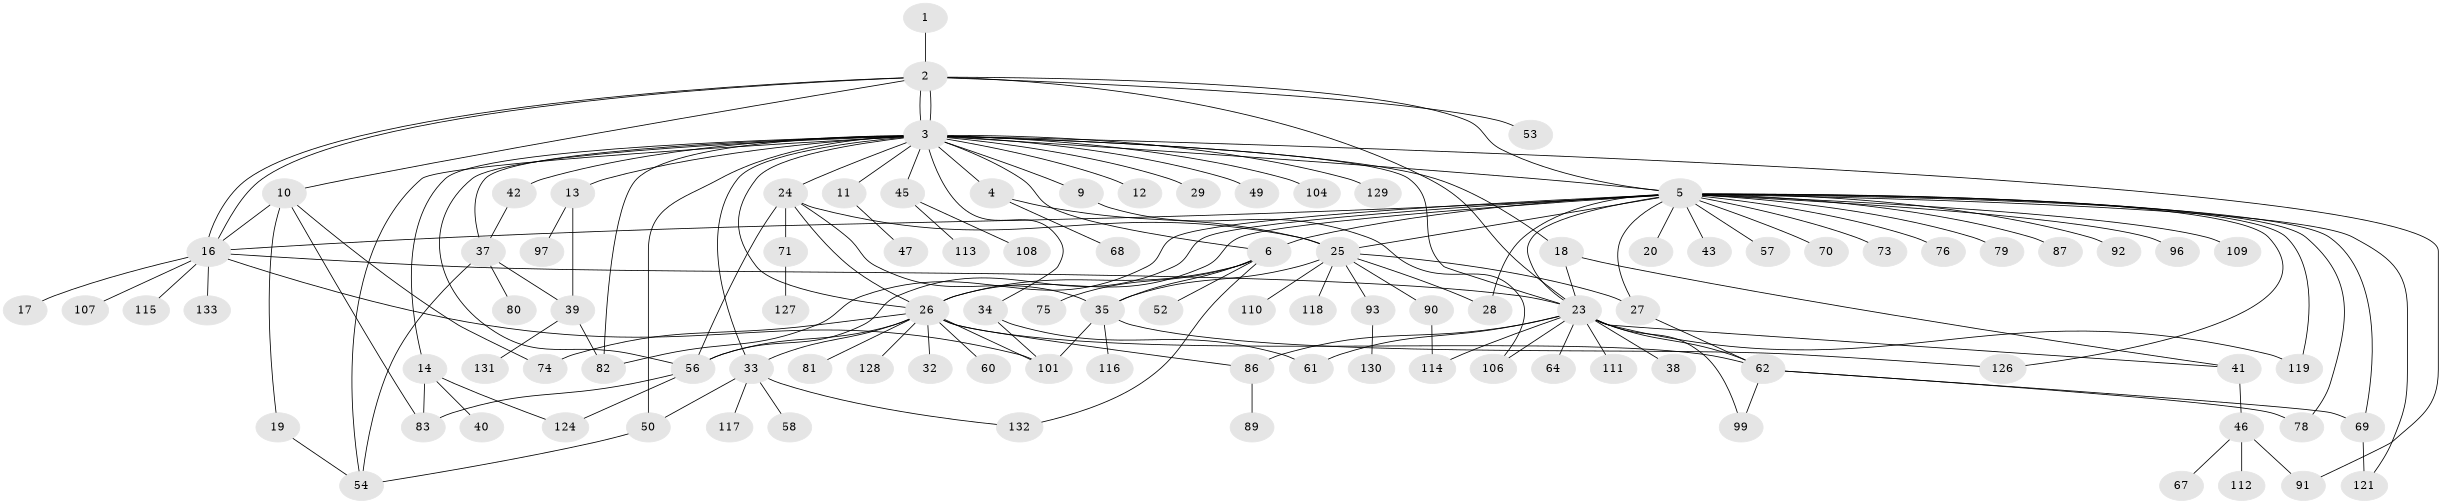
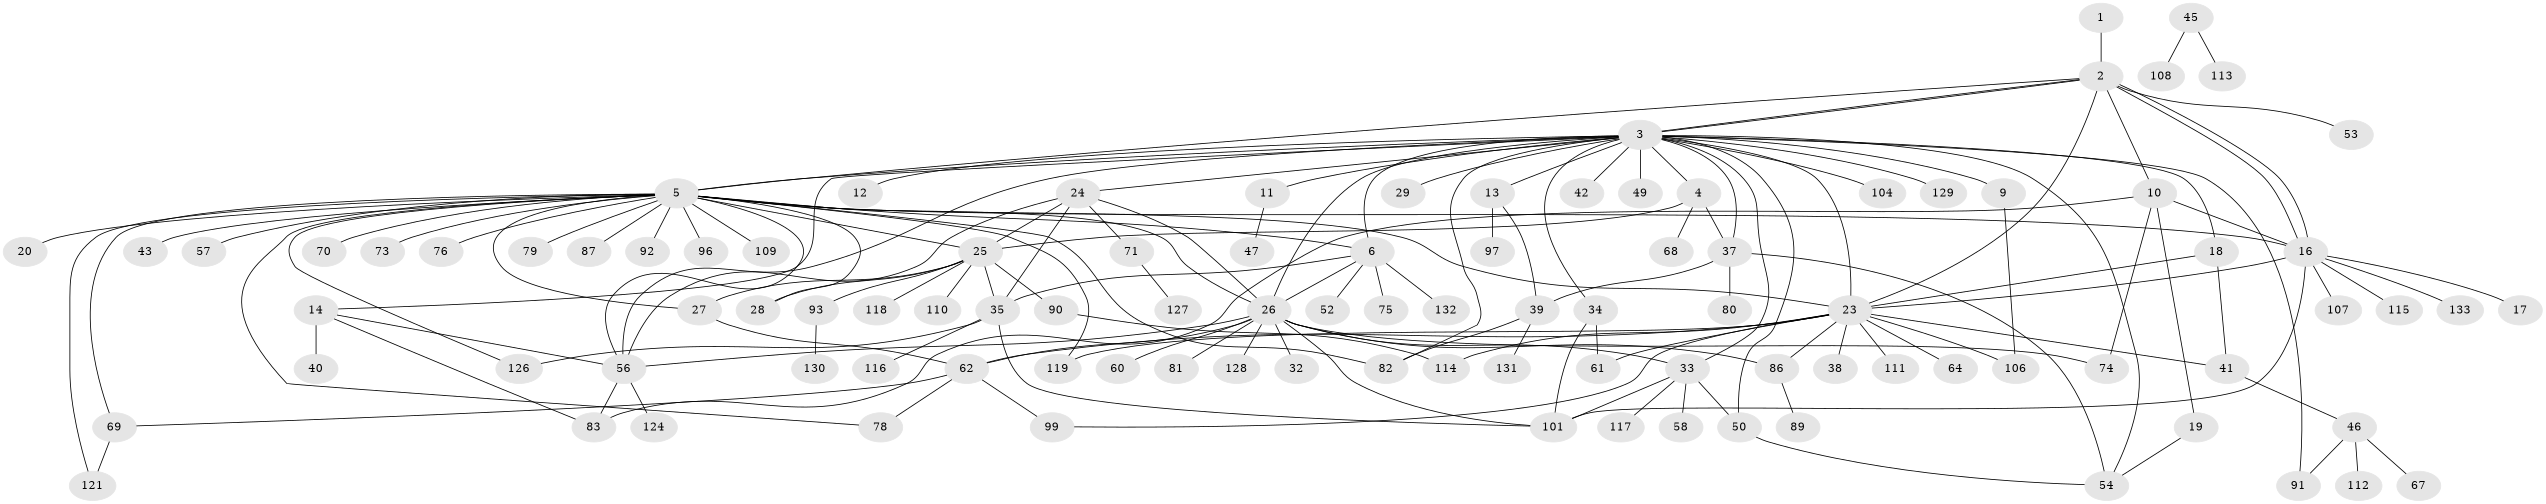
(914, 164) -> none
(499, 223) -> (1714, 223)
(488, 398) -> (470, 339)
(881, 408) -> (1621, 398)
